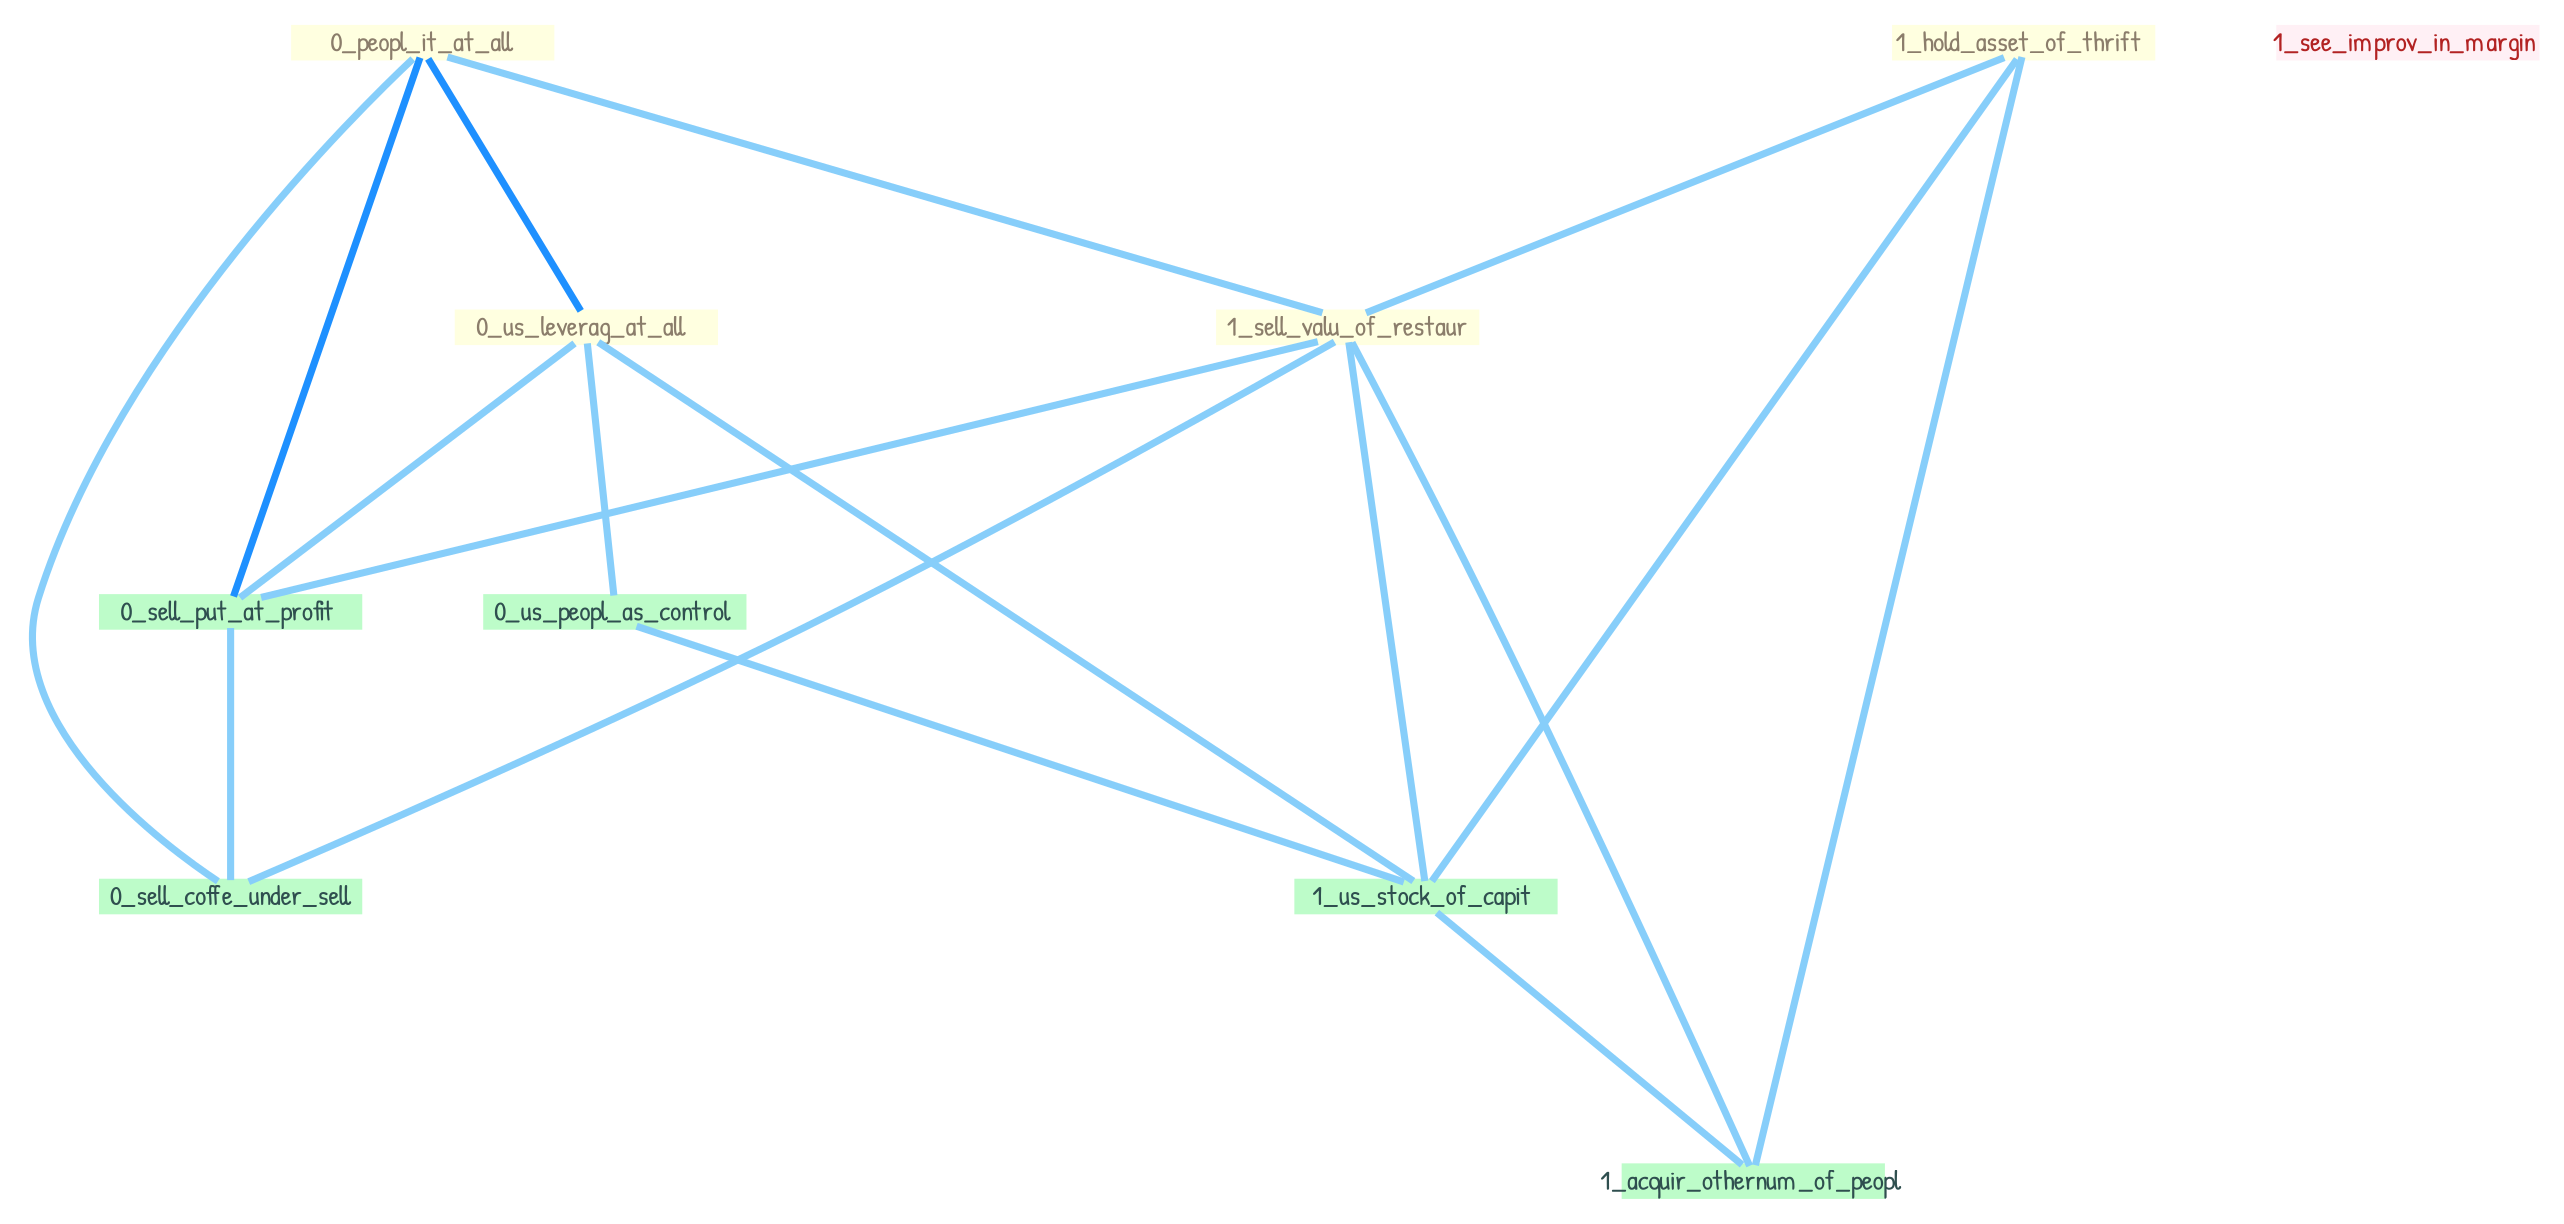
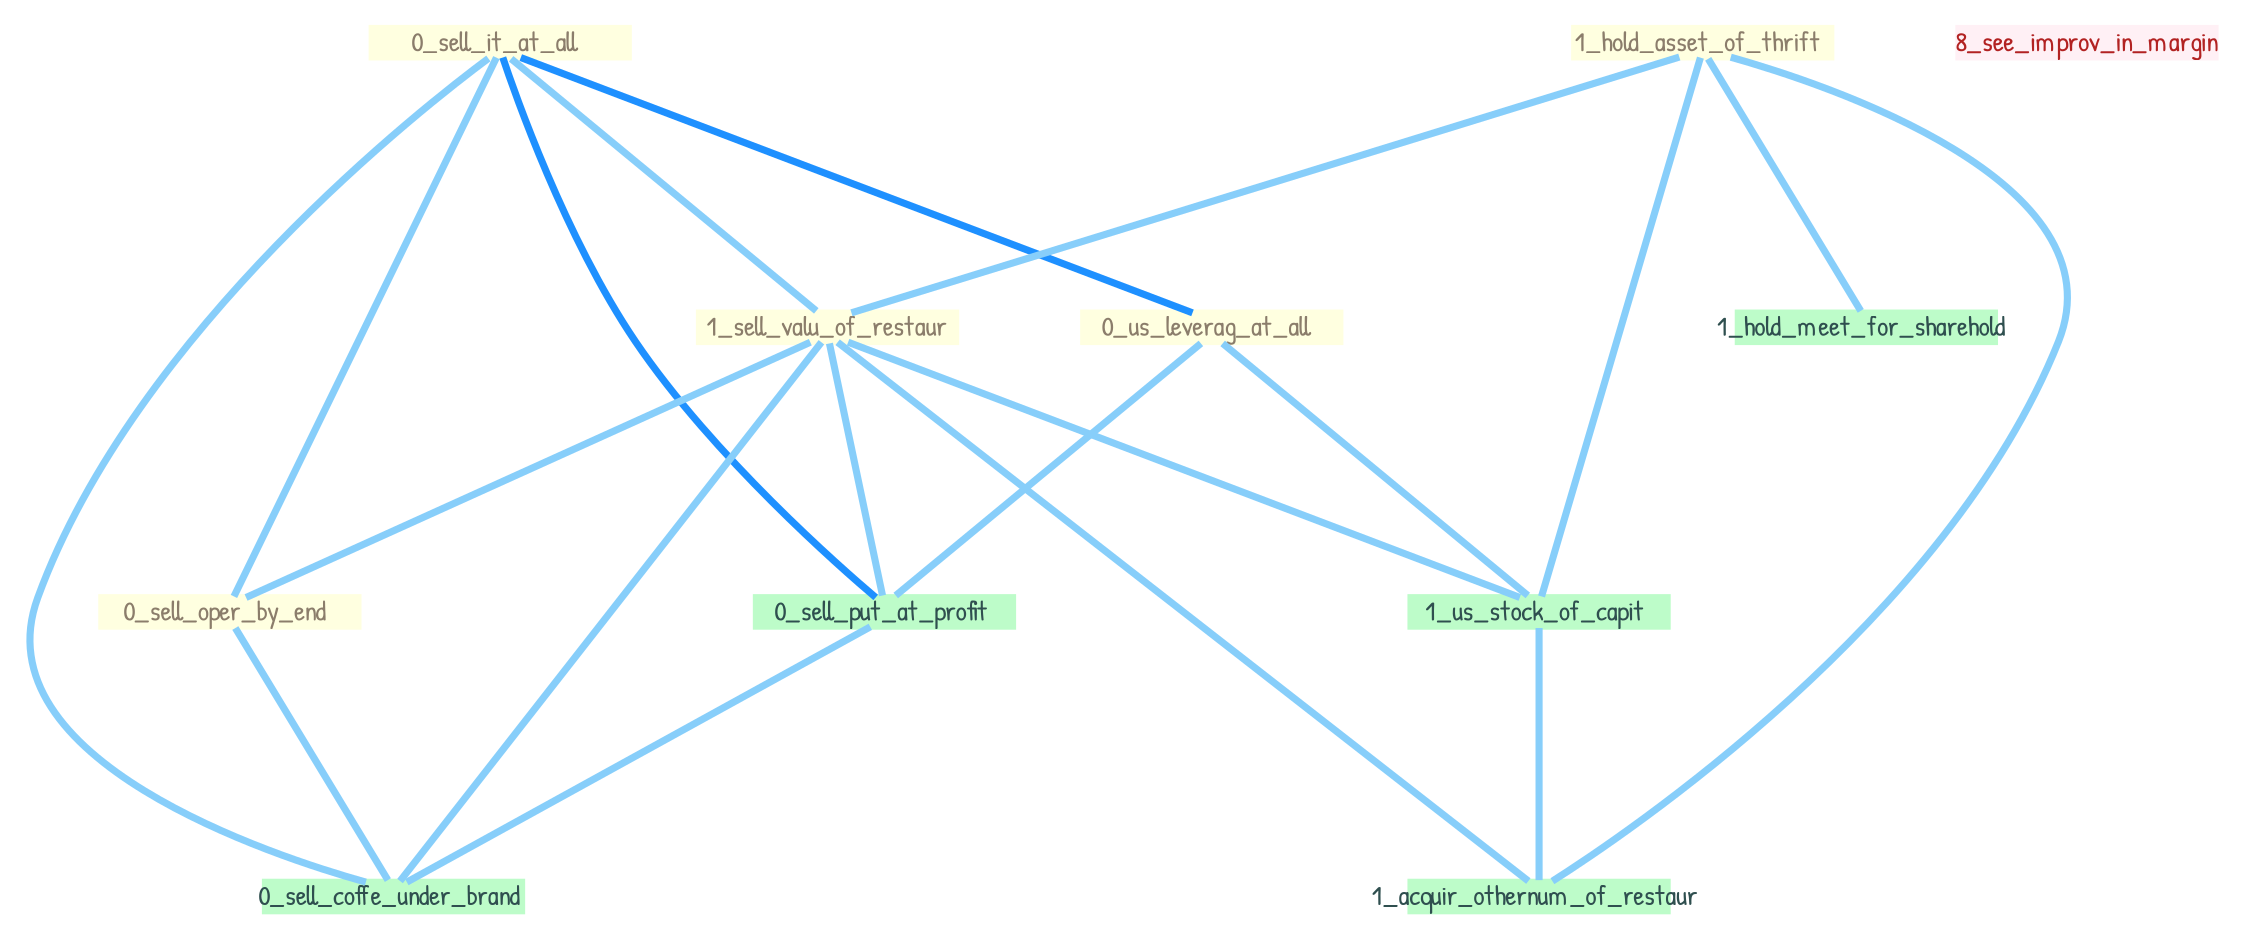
(423, 43) -> (500, 43)
(2408, 43) -> (2087, 43)
none -> (1866, 327)
none -> (230, 612)
(615, 612) -> none
(231, 897) -> (394, 897)
(1753, 1181) -> (1539, 897)
